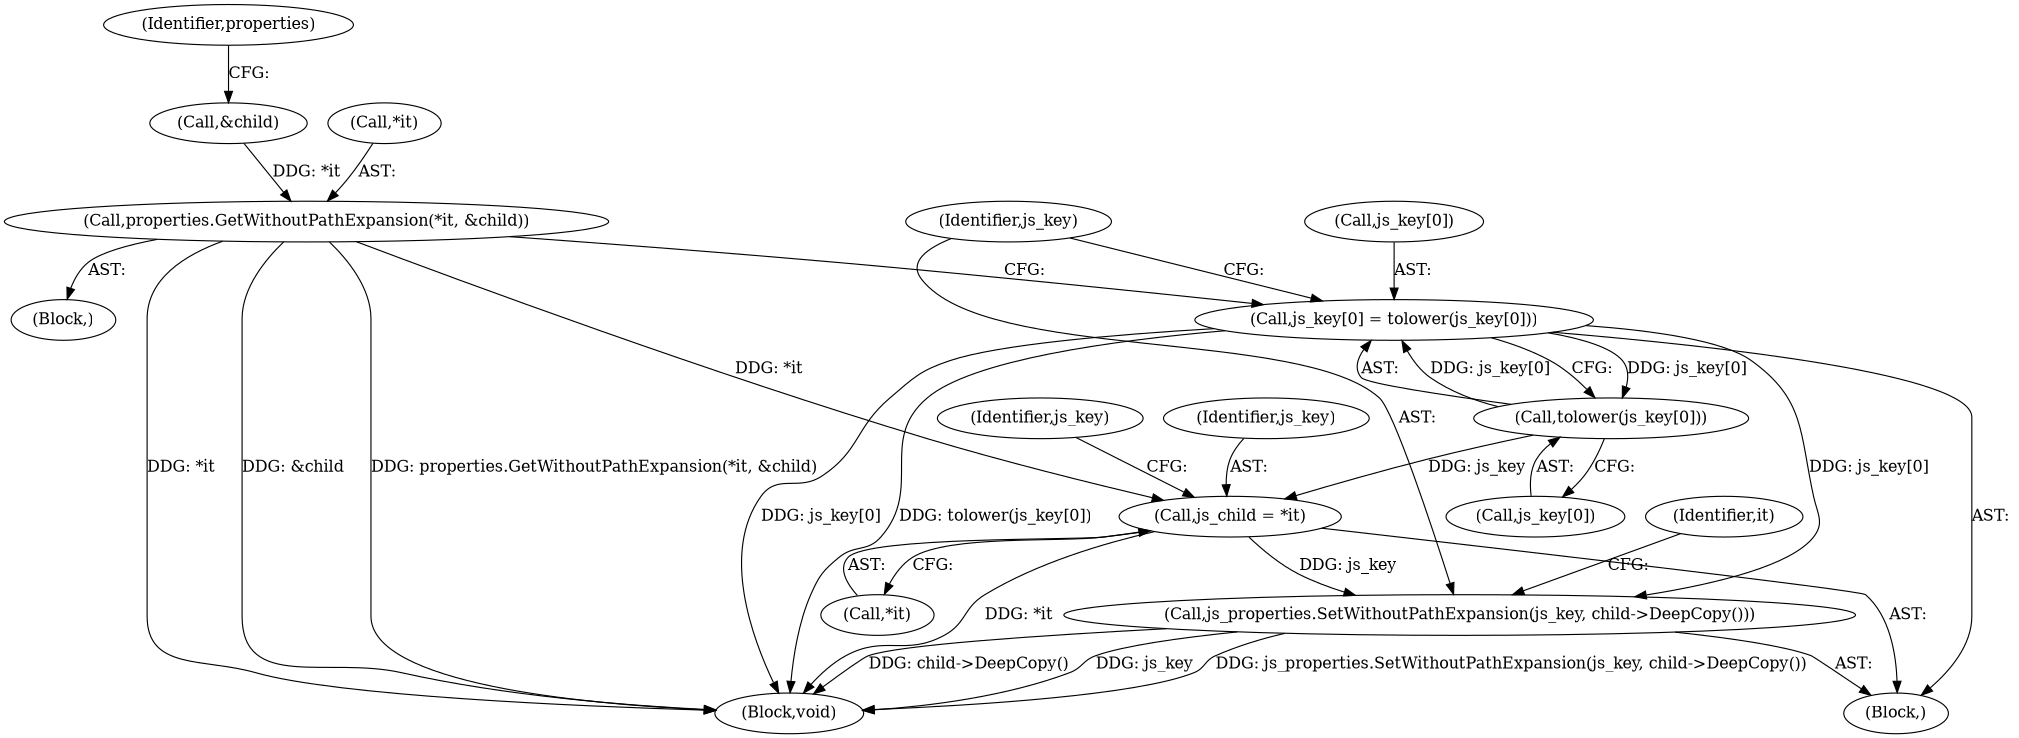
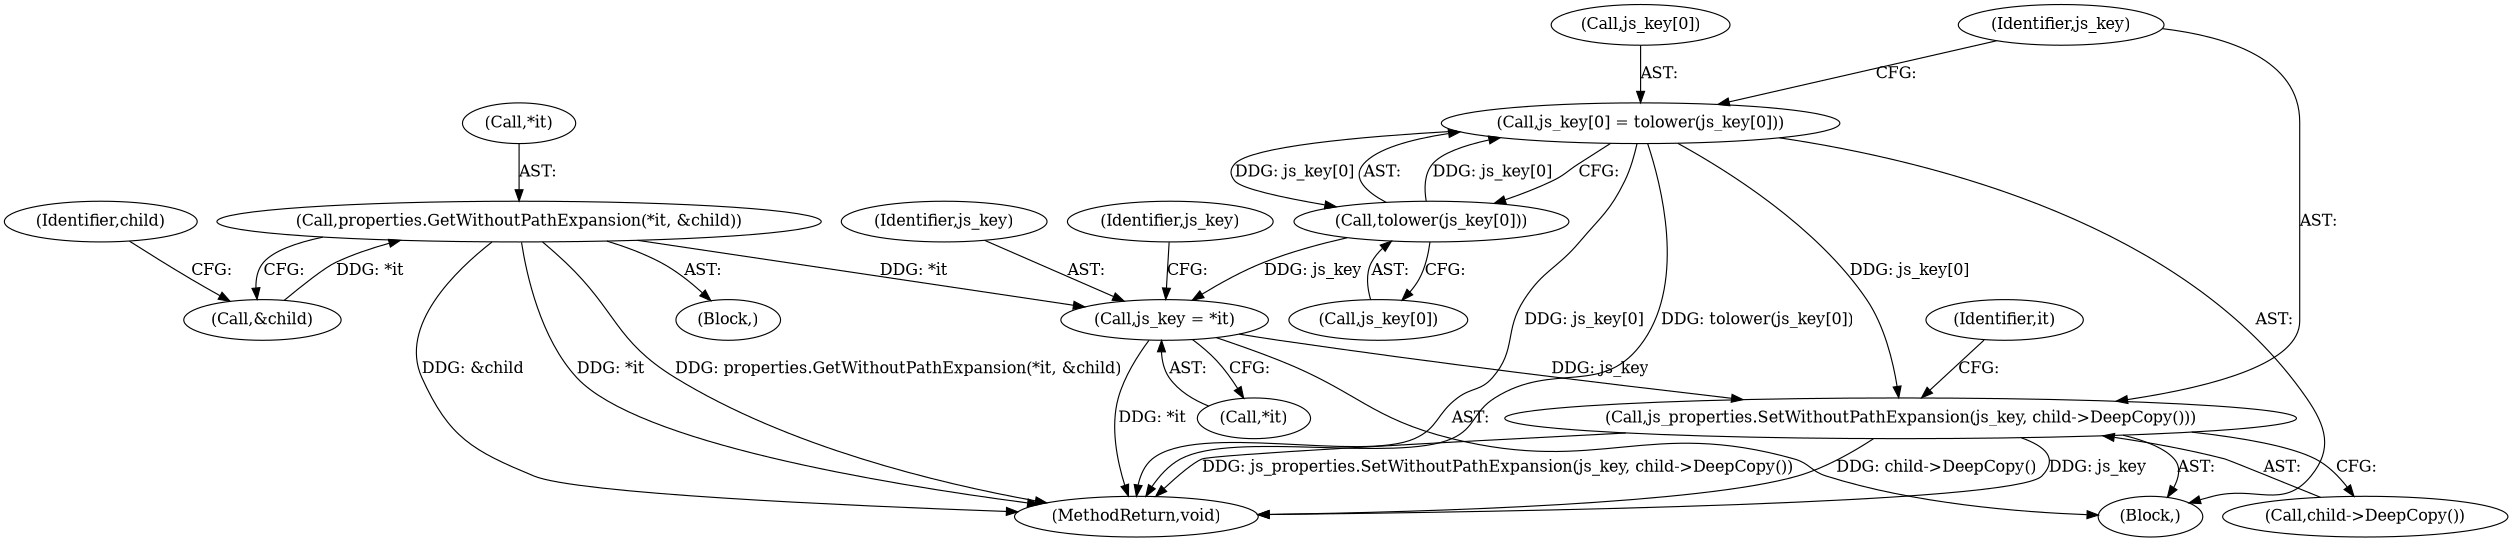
(229, 25) -> (101, 222)
(881, 266) -> (279, 251)
(1230, 517) -> (1165, 320)
none -> (2365, 517)
(789, 713) -> (1136, 517)
